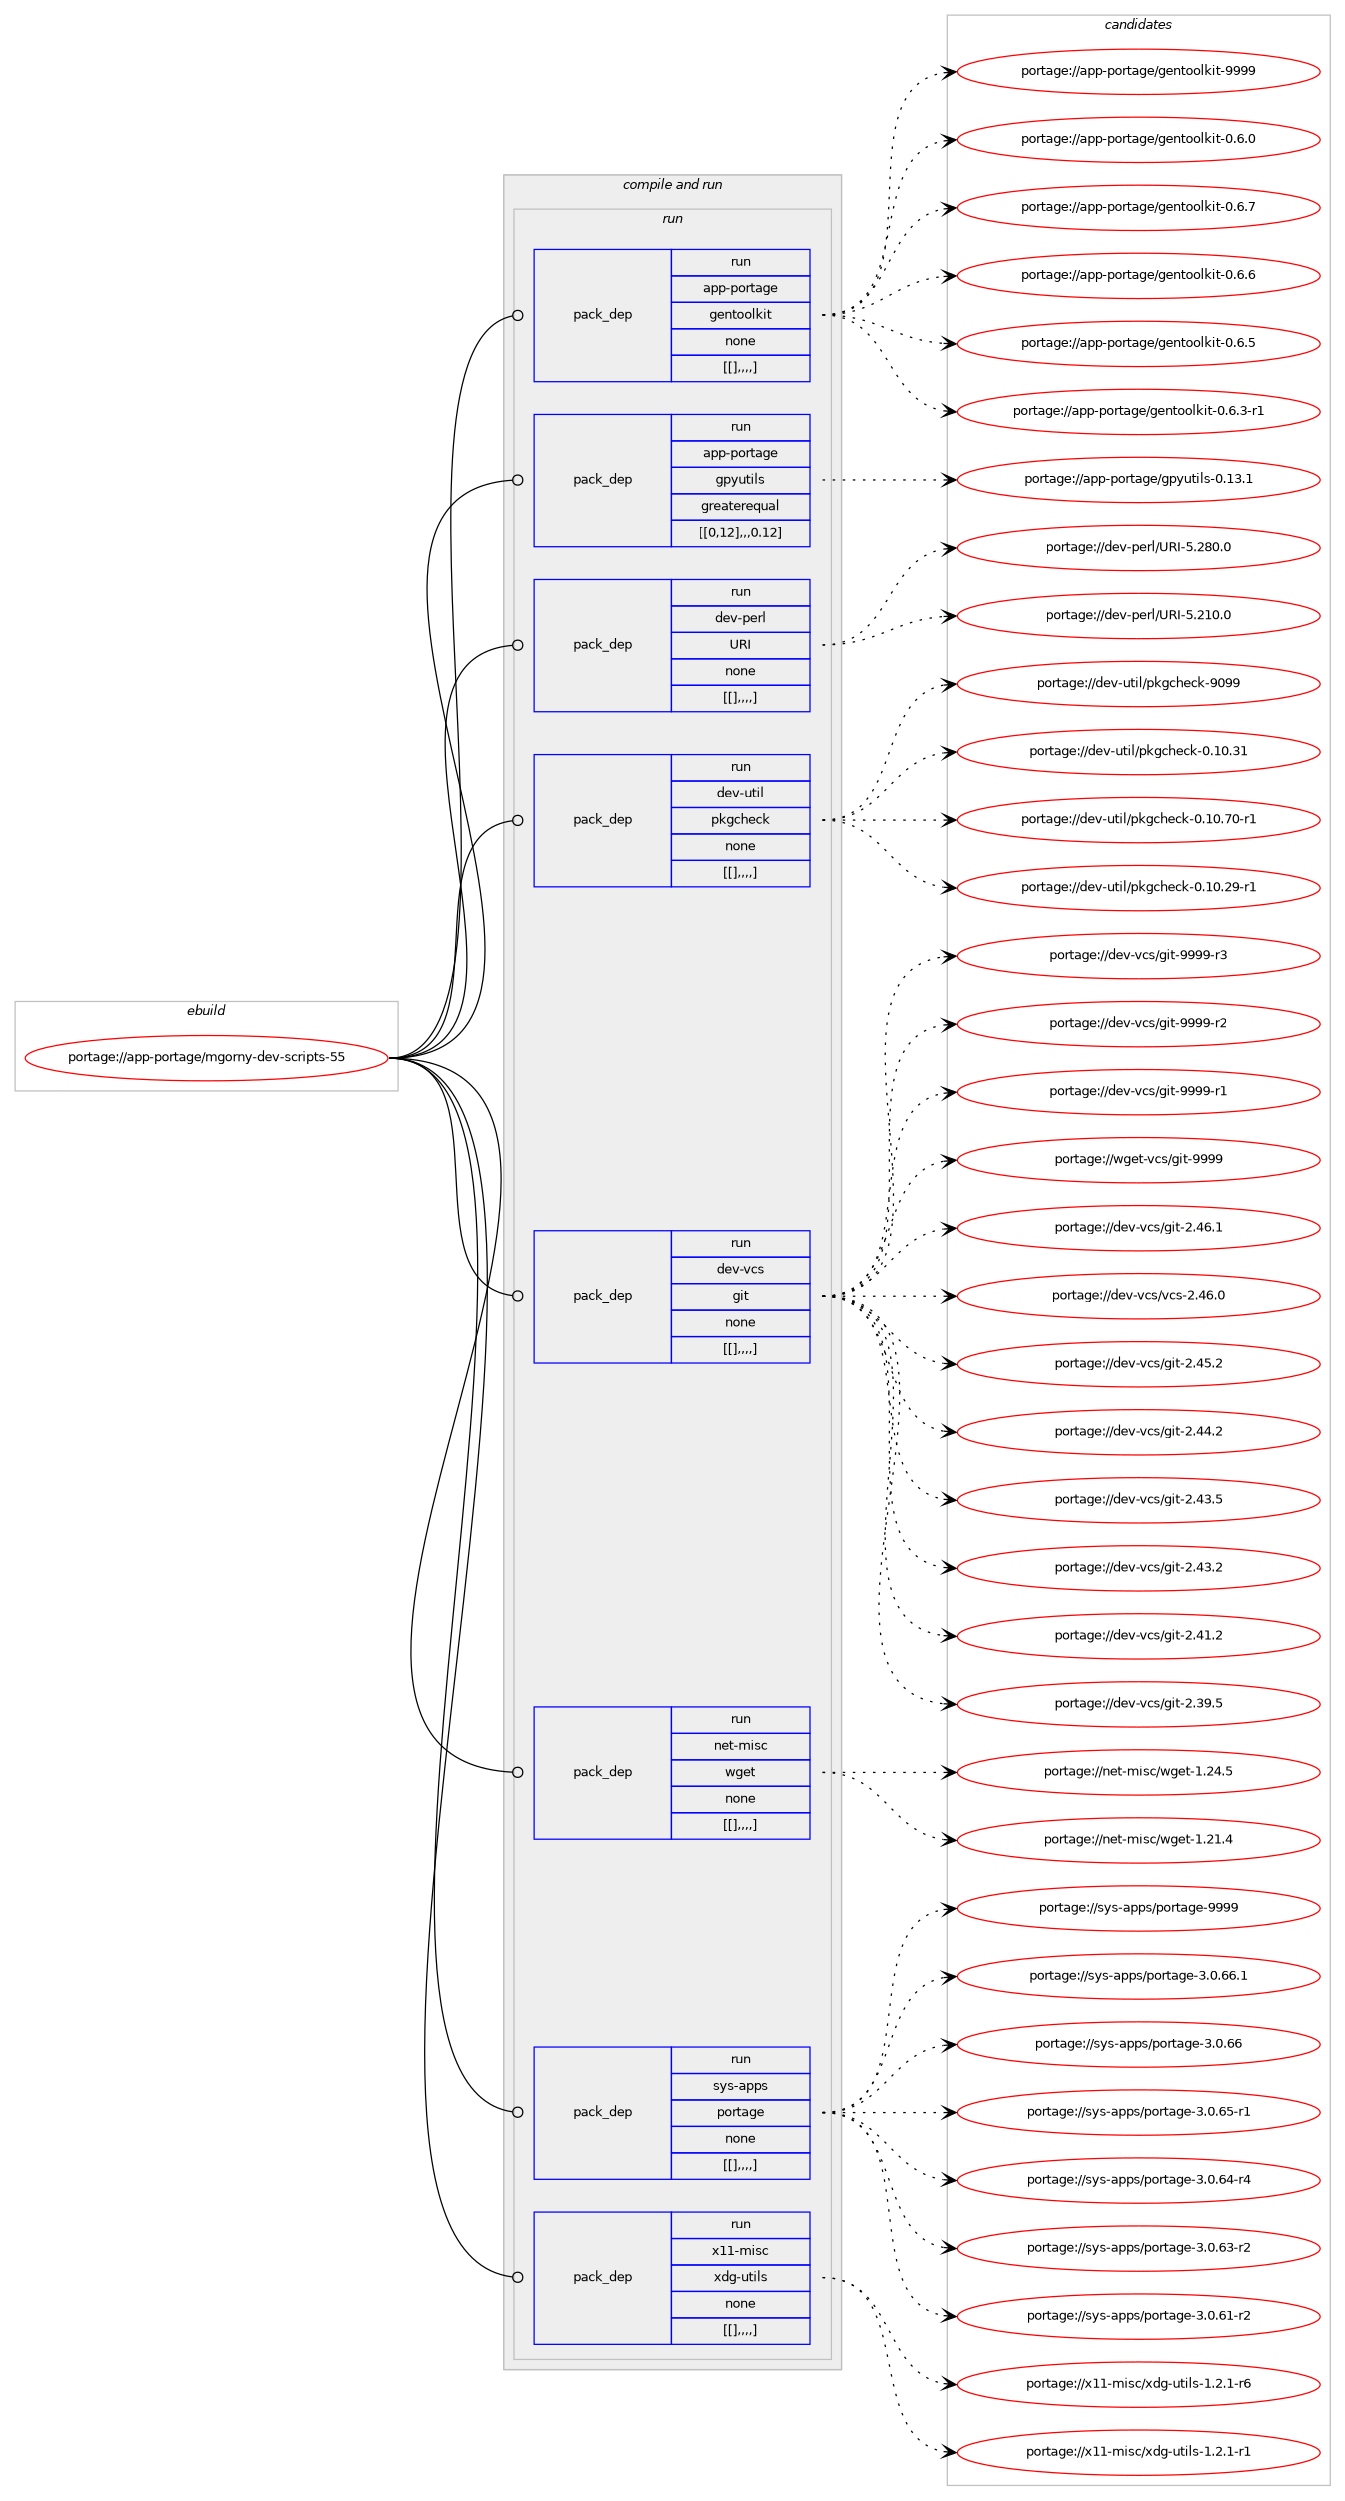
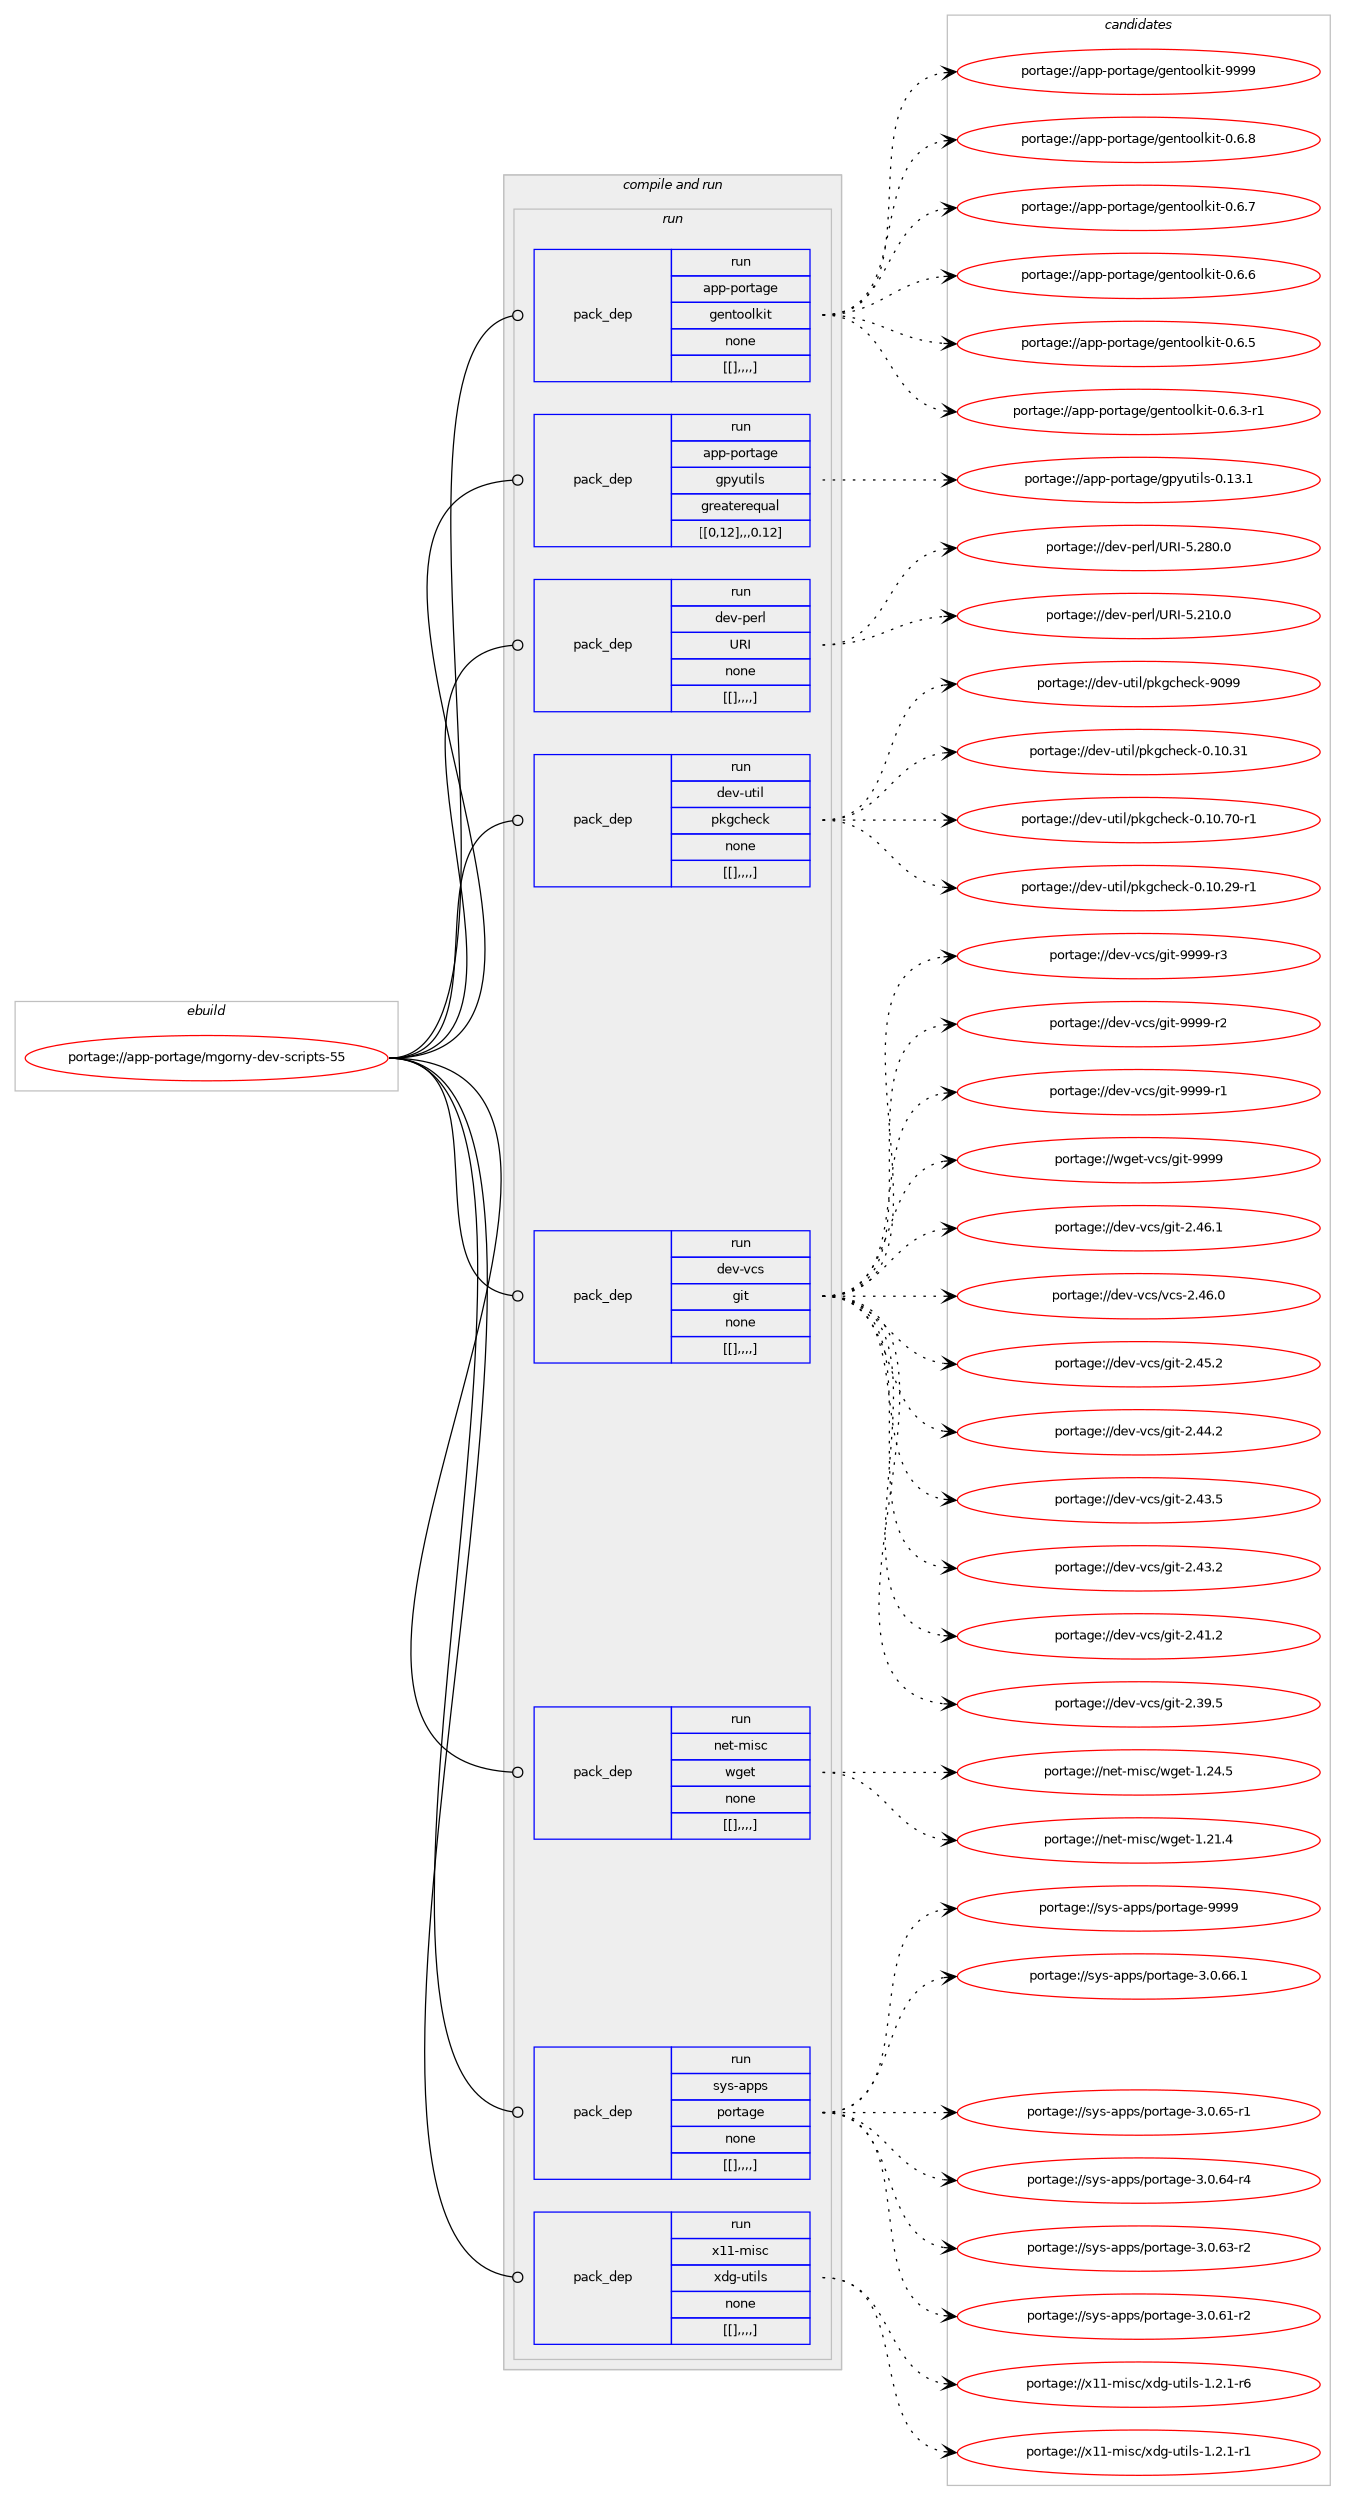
(1139, 140) -> (1139, 140)
(1139, 2045) -> none
